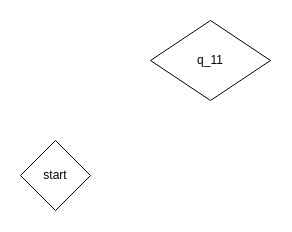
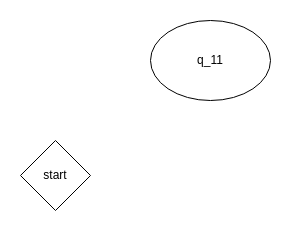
(211, 61) -> (211, 61)
